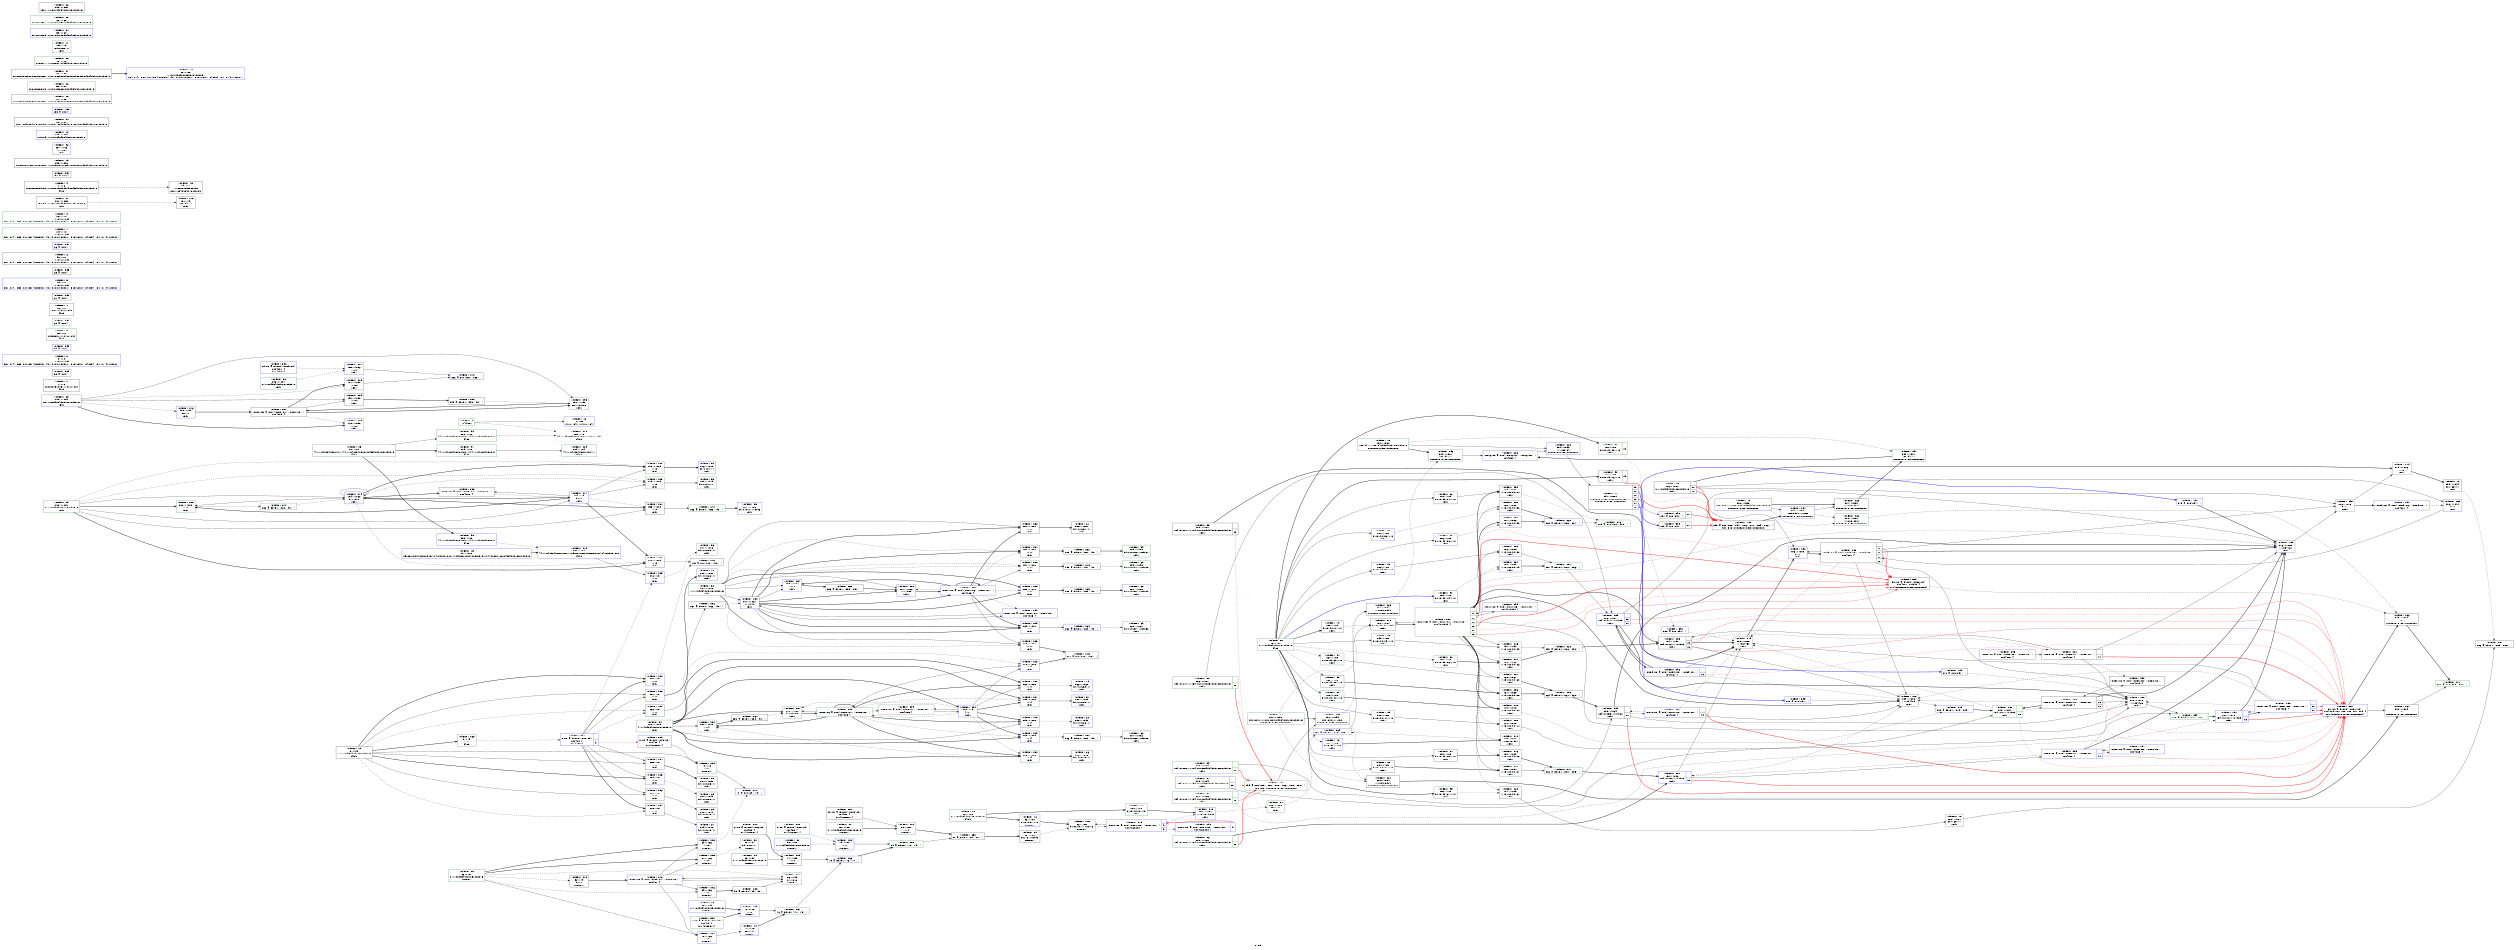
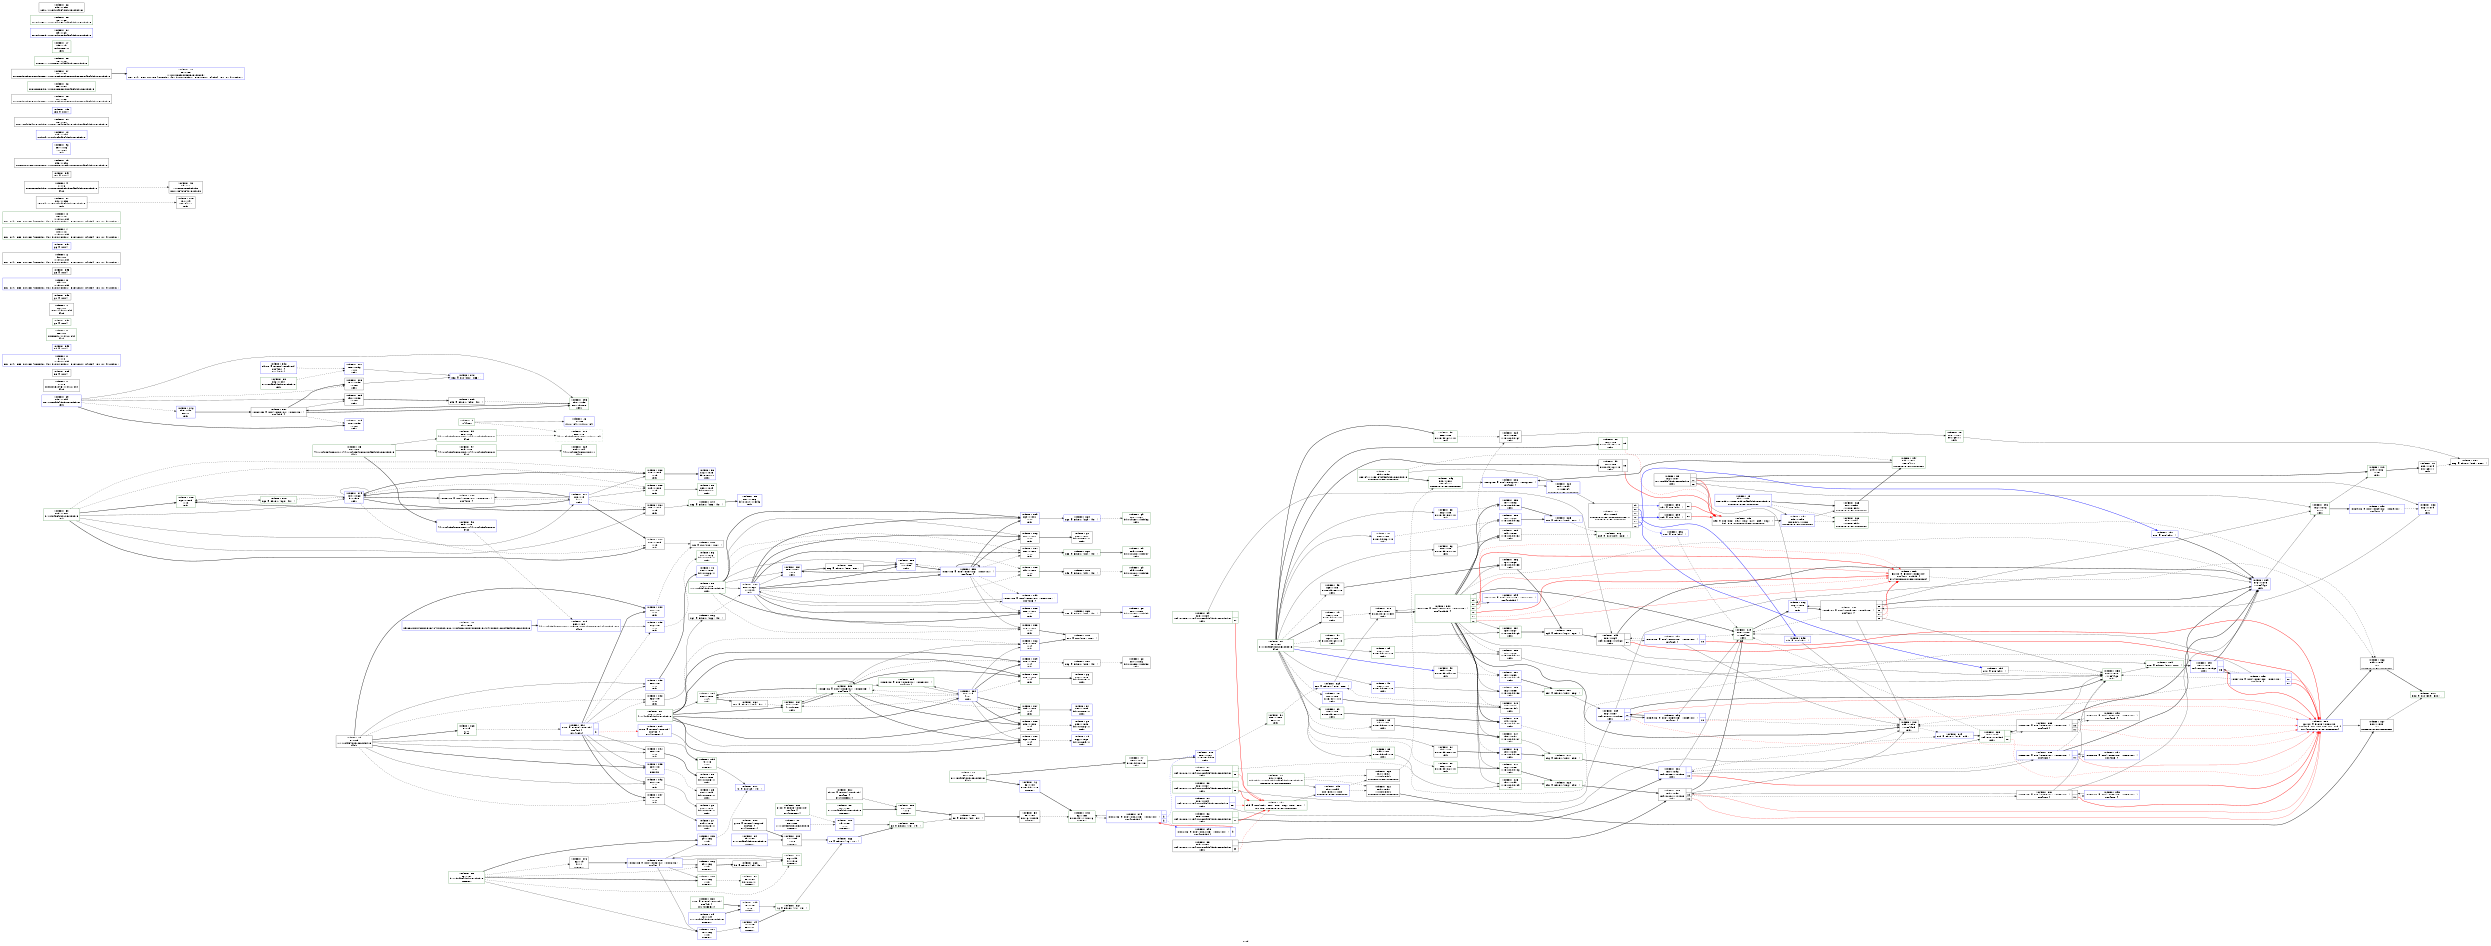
(2104, 667) -> (2080, 796)
(869, 747) -> (838, 696)
(655, 783) -> (655, 772)
